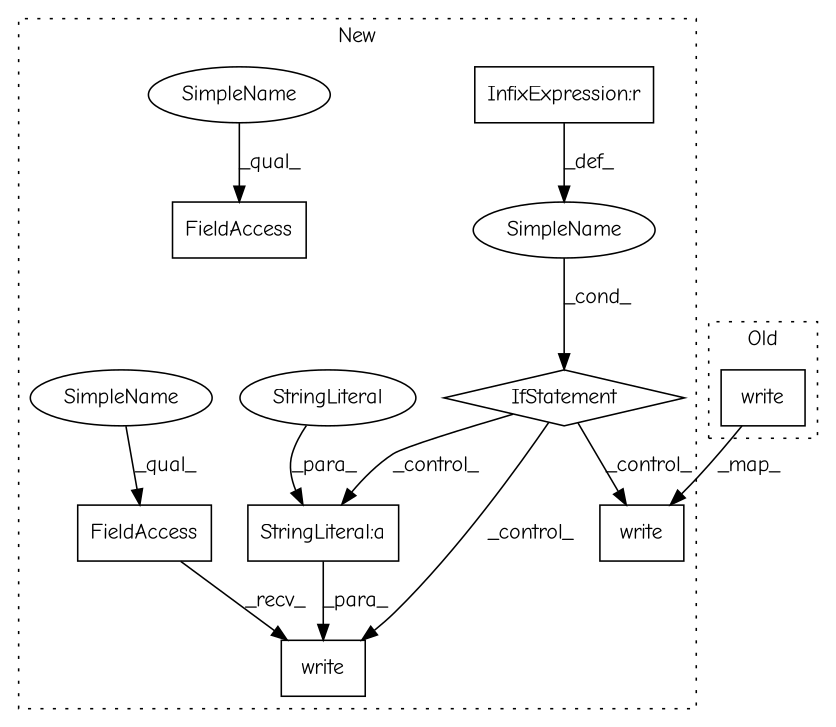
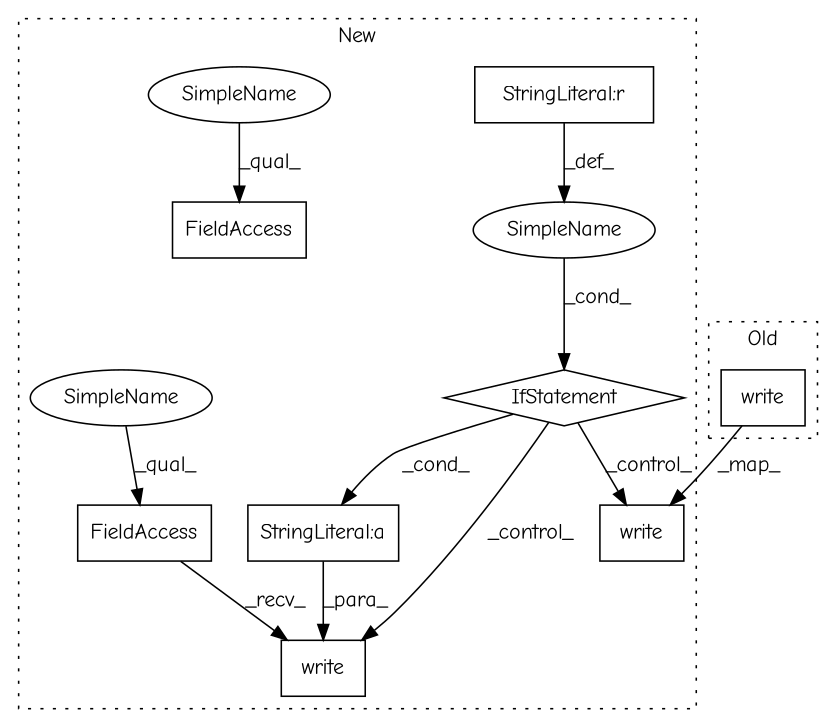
(564, 95) -> (564, 95)
(328, 398) -> none
(436, 465) -> (436, 465)
